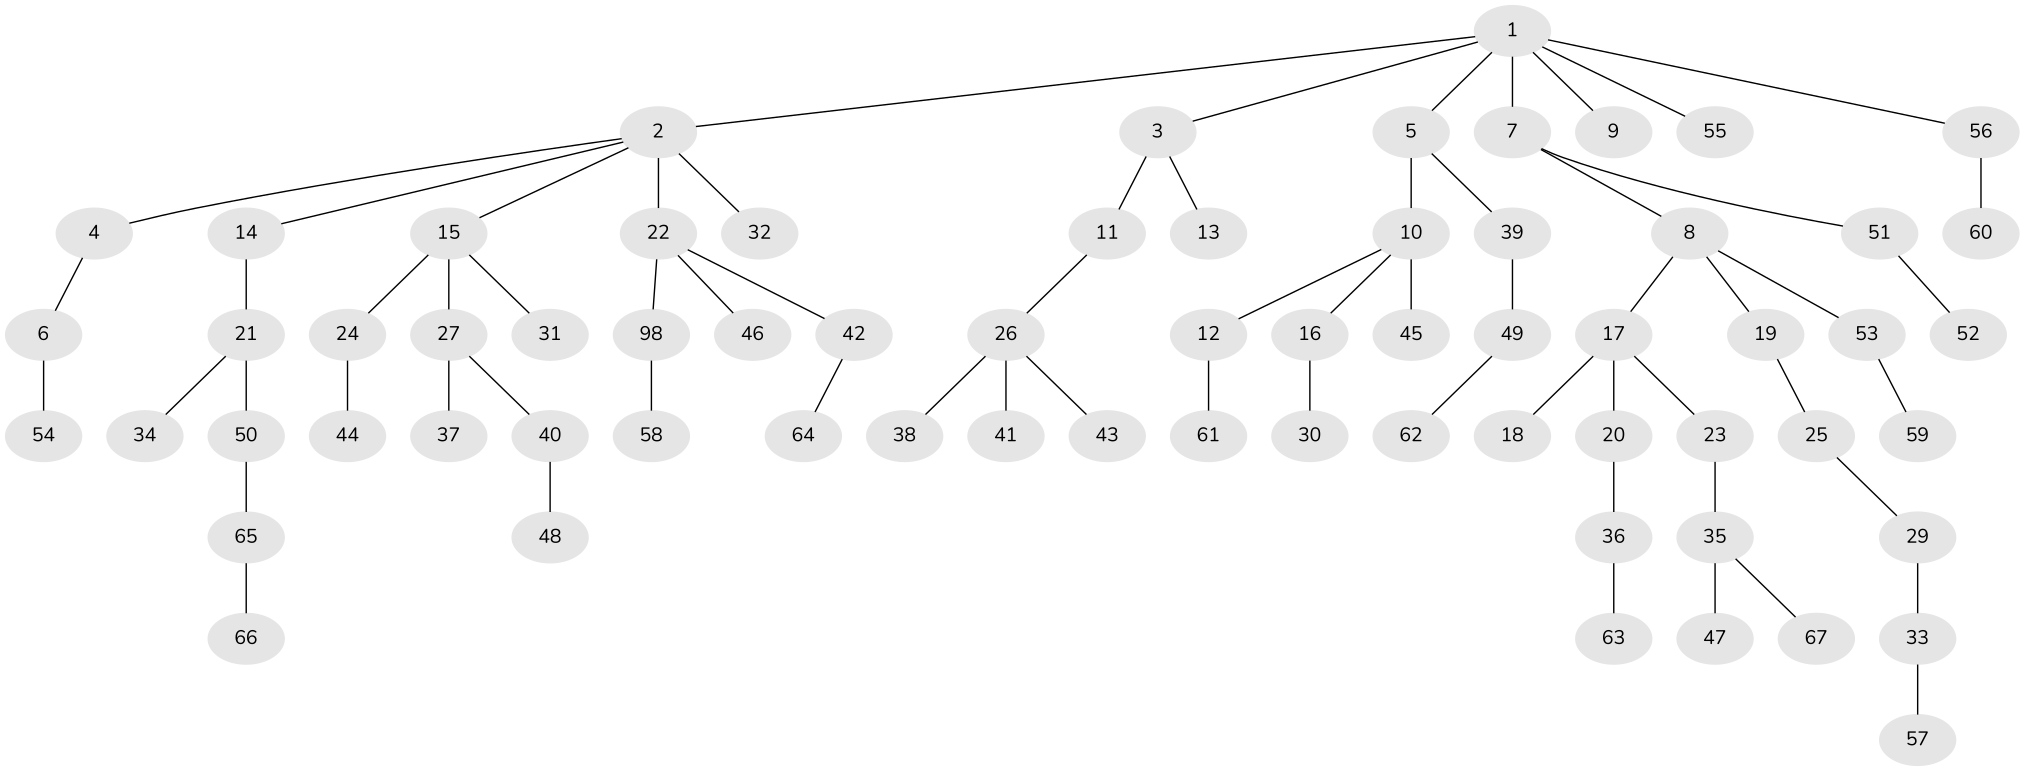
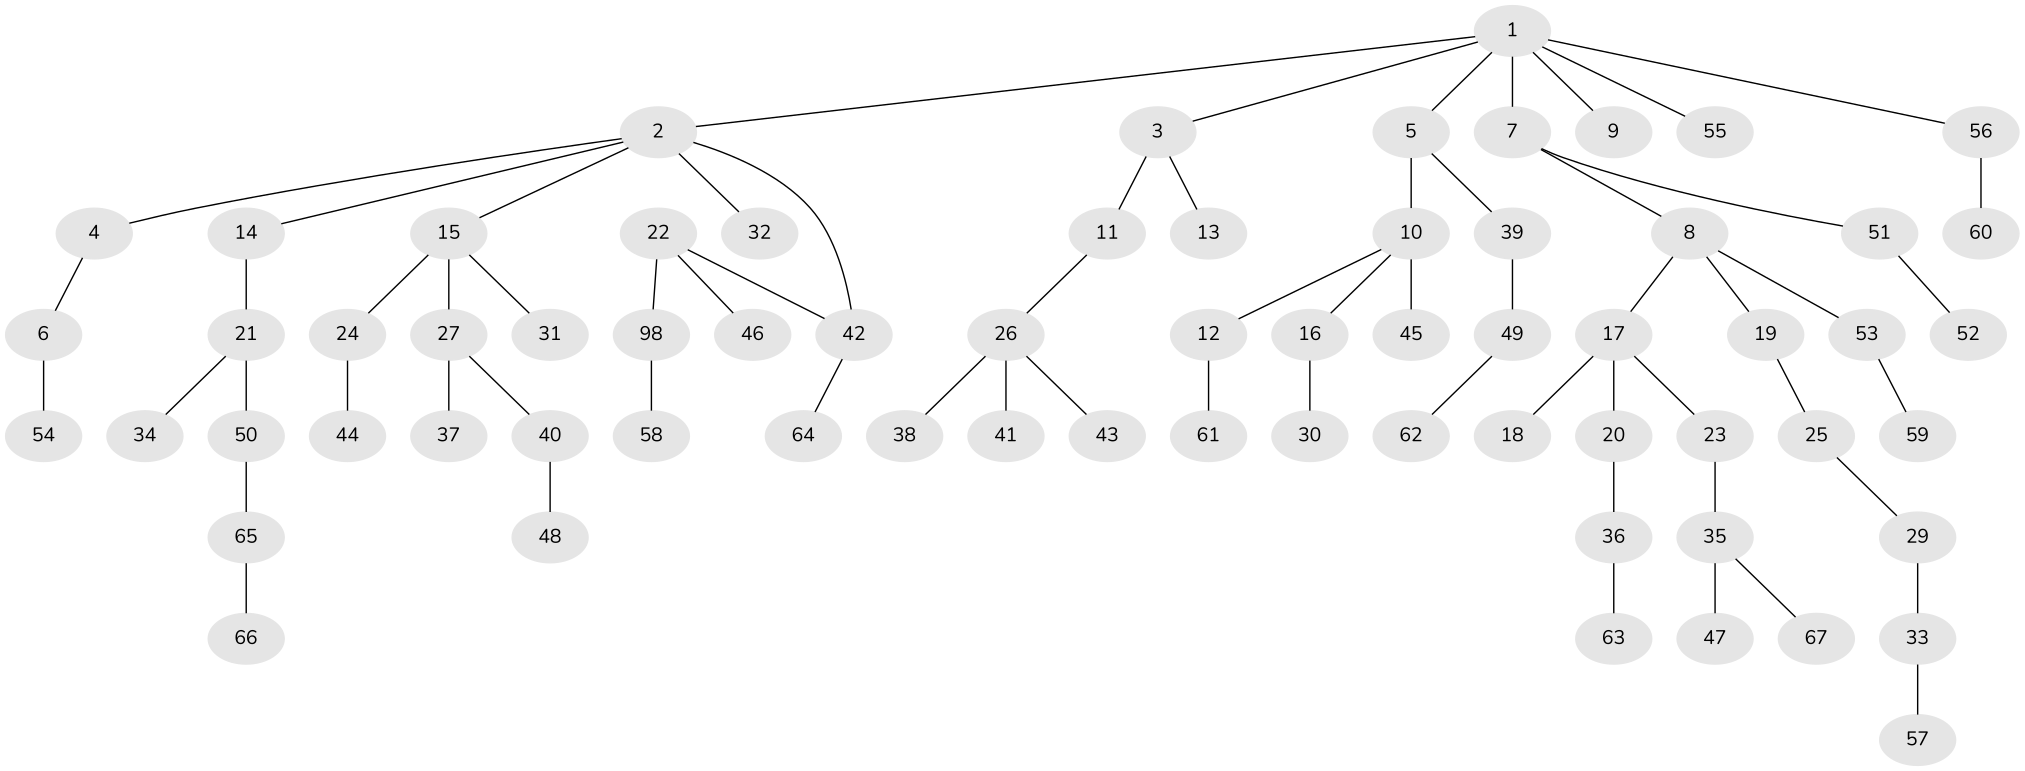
(658, 183) -> (801, 199)
